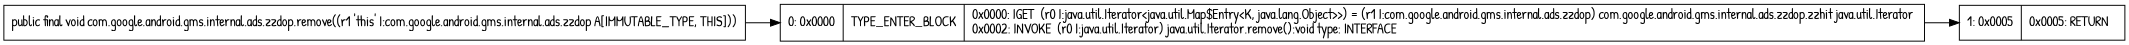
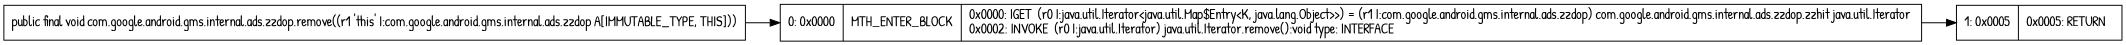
(904, 22) -> (902, 22)
